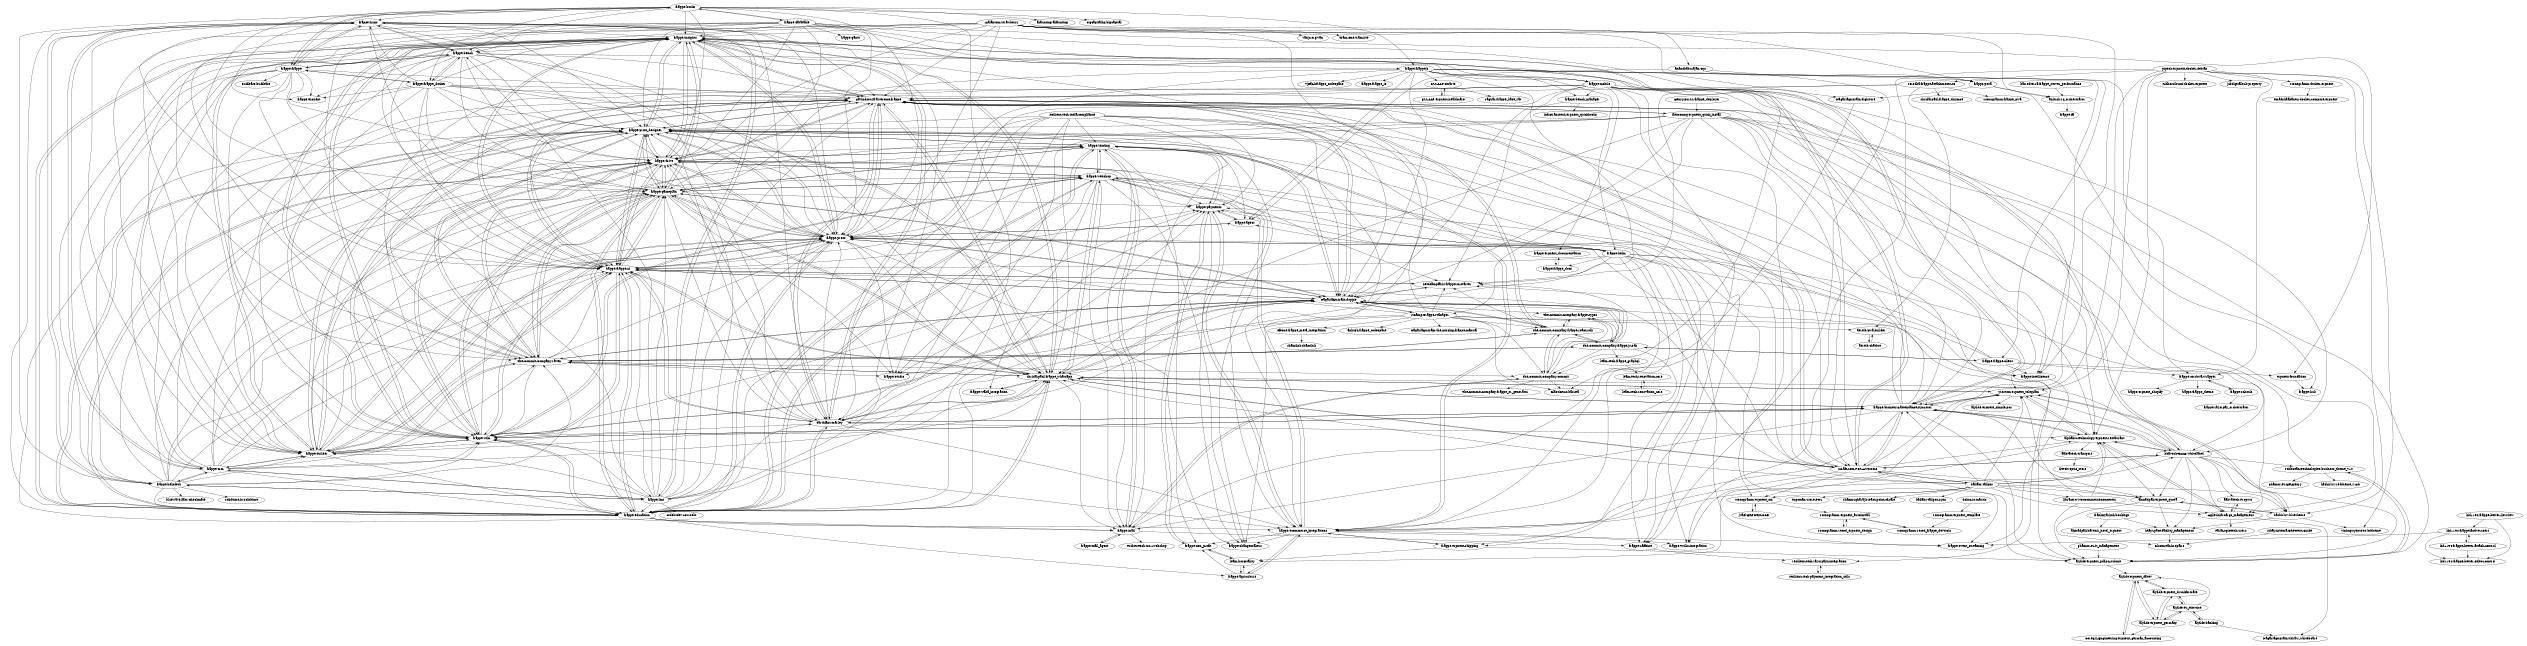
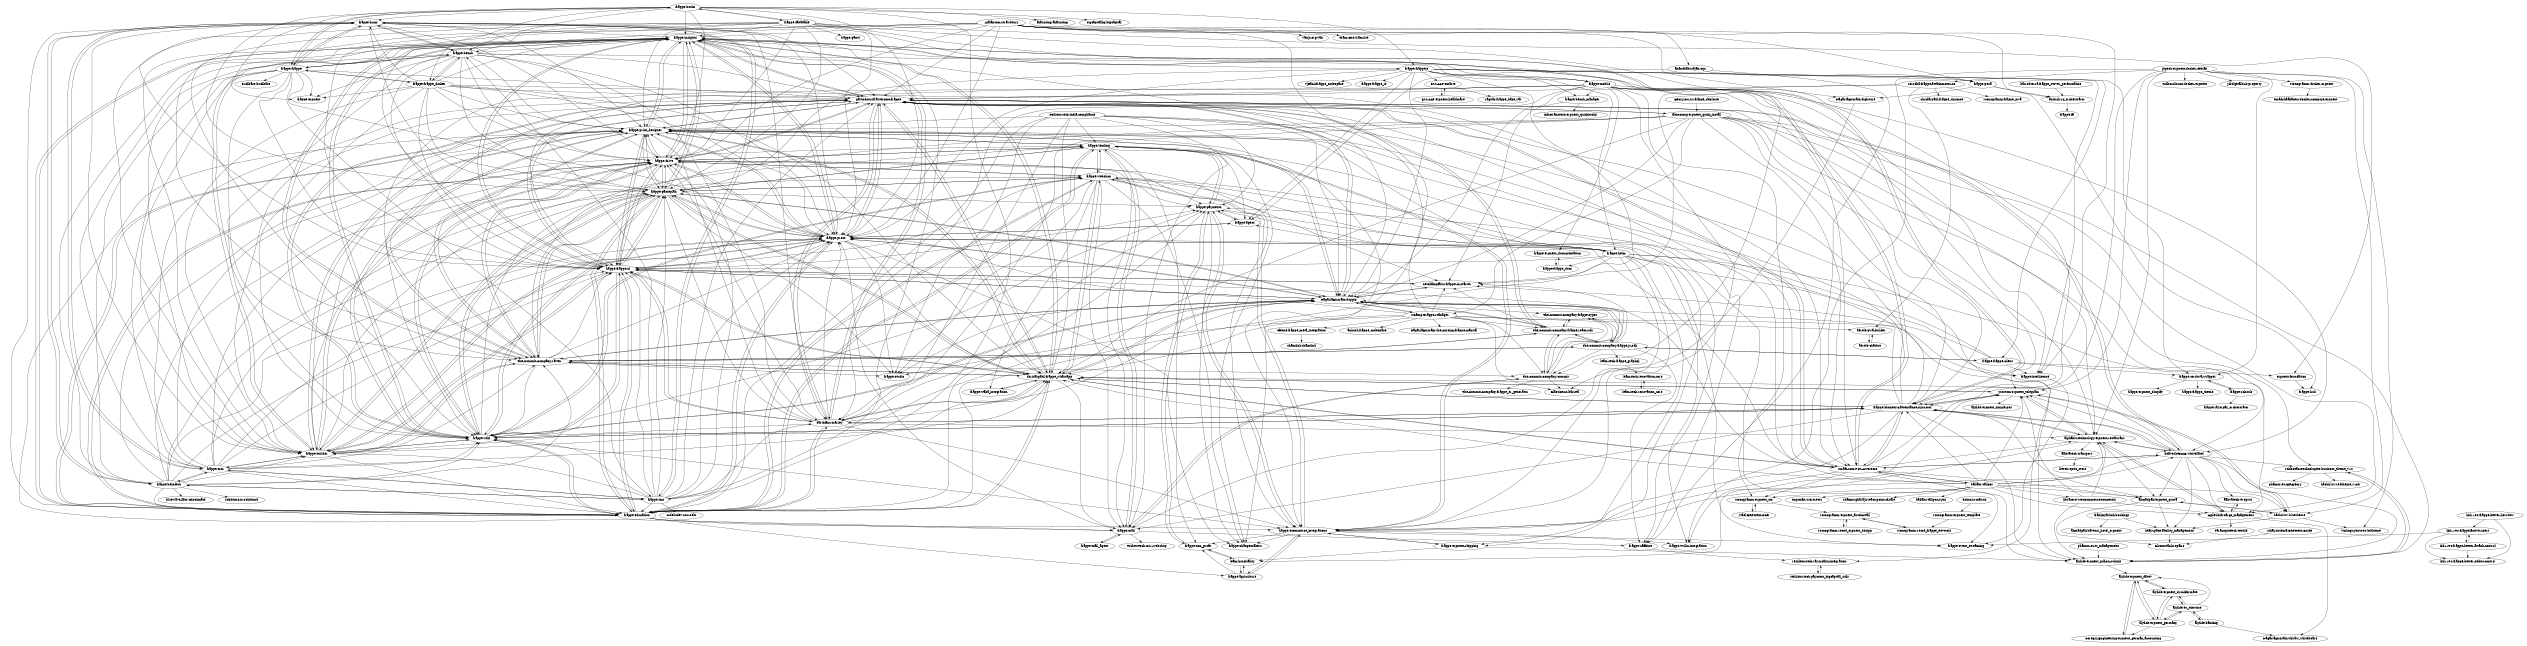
(77, 29) -> none
(574, 46) -> (572, 46)
(962, 194) -> (927, 446)
(2231, 531) -> (2231, 531)
(1819, 577) -> (1819, 577)
